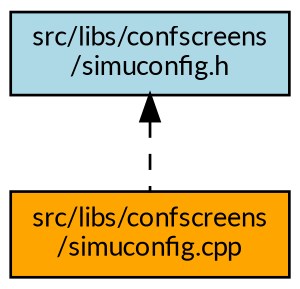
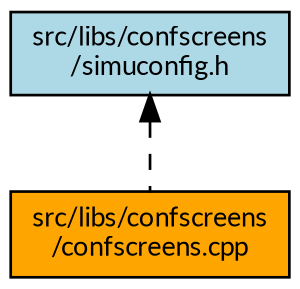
(150, 234) -> (150, 234)
